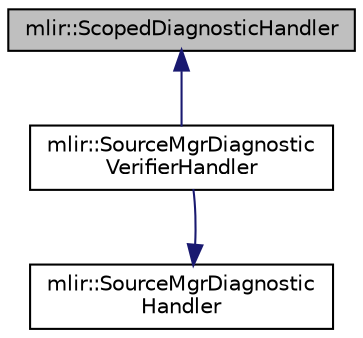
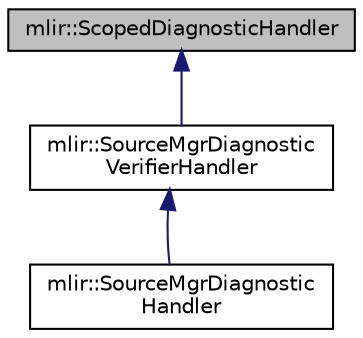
(195, 217) -> (168, 238)
